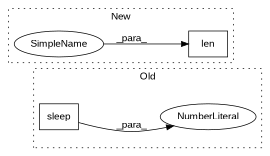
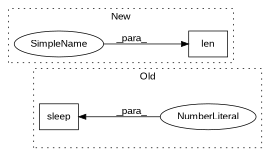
(122, 131) -> (123, 117)
